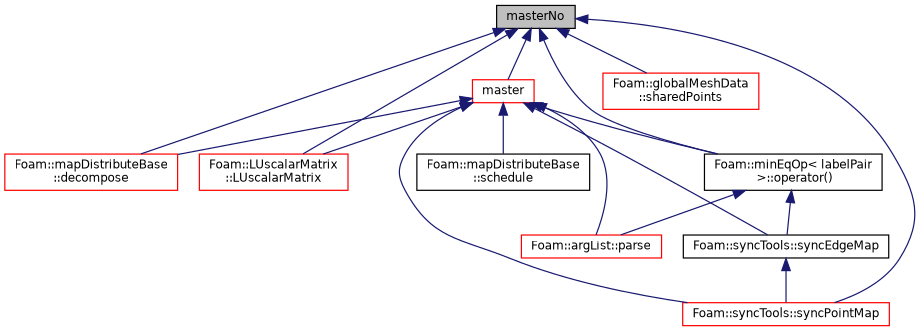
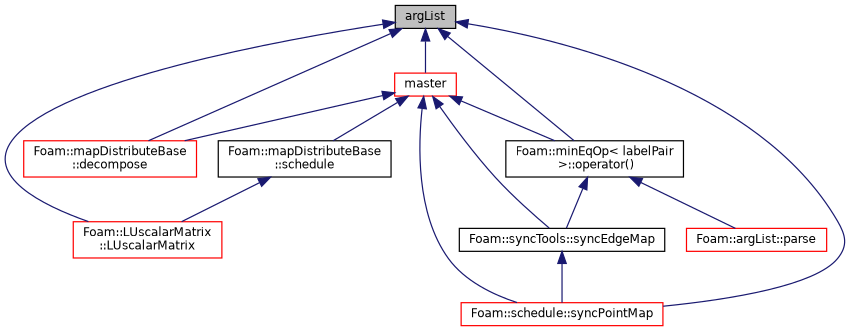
(536, 17) -> (425, 17)
(681, 91) -> none
(392, 130) -> (221, 202)
(602, 159) -> none
(786, 314) -> (562, 314)
